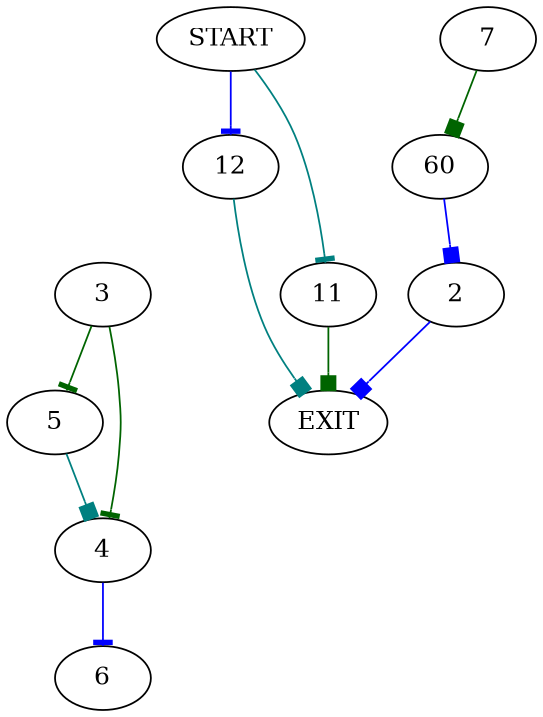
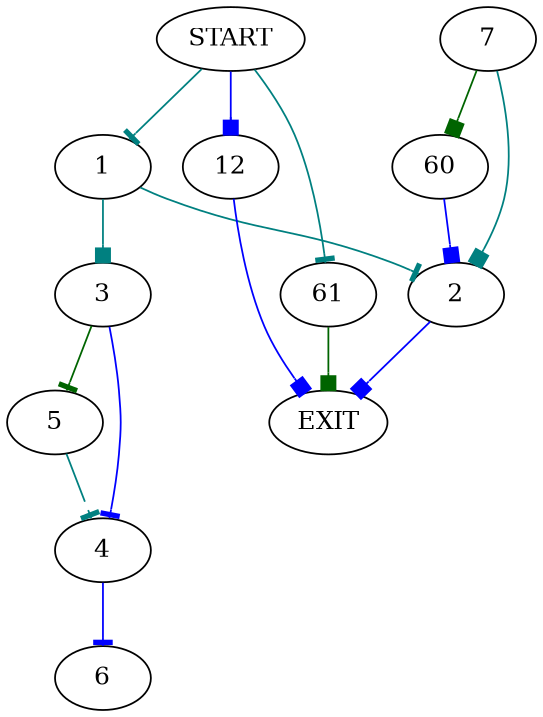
(231, 99) -> (231, 99)
none -> (509, 162)
none -> (103, 167)
(252, 293) -> (252, 293)
(328, 295) -> (328, 295)
(121, 418) -> (121, 418)
(76, 478) -> (76, 478)
